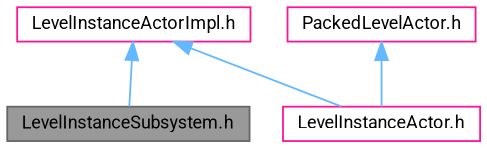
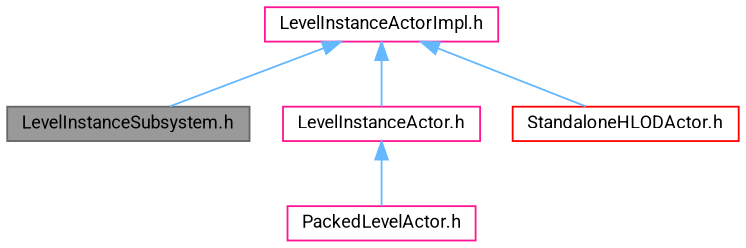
(382, 83) -> (382, 183)
none -> (626, 124)
